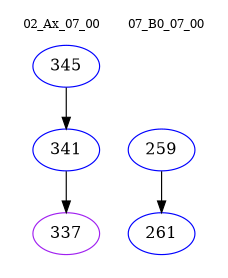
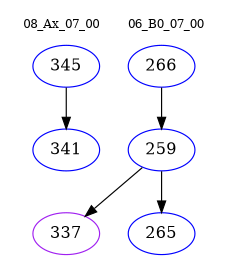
(62, 25) -> (62, 25)
(166, 25) -> (166, 25)
none -> (162, 66)
(66, 186) -> (127, 181)
(162, 234) -> (162, 234)
